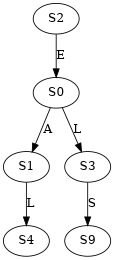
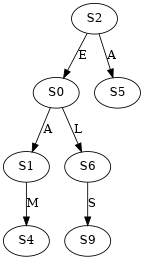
none -> (117, 93)
(88, 167) -> (88, 167)
(31, 204) -> (33, 204)
